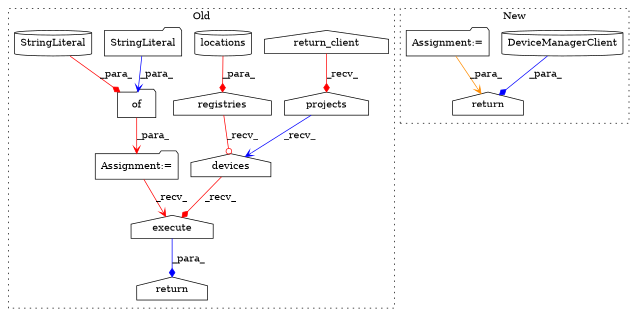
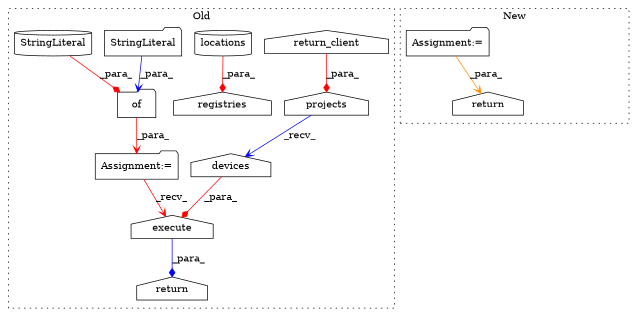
(562, 43) -> none
(342, 74) -> (342, 74)
(226, 132) -> none
(221, 197) -> (221, 197)
